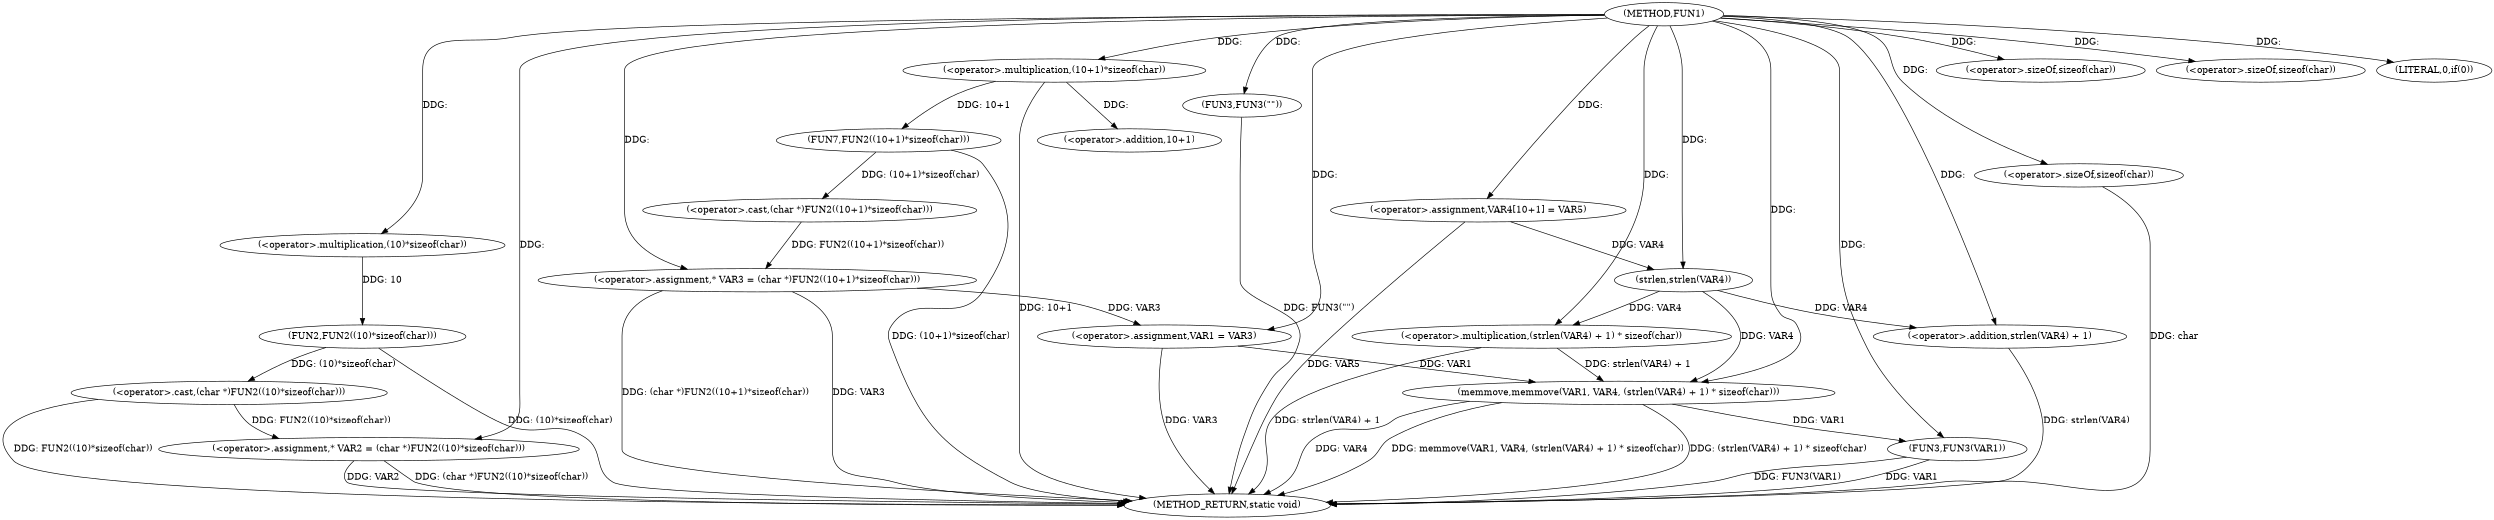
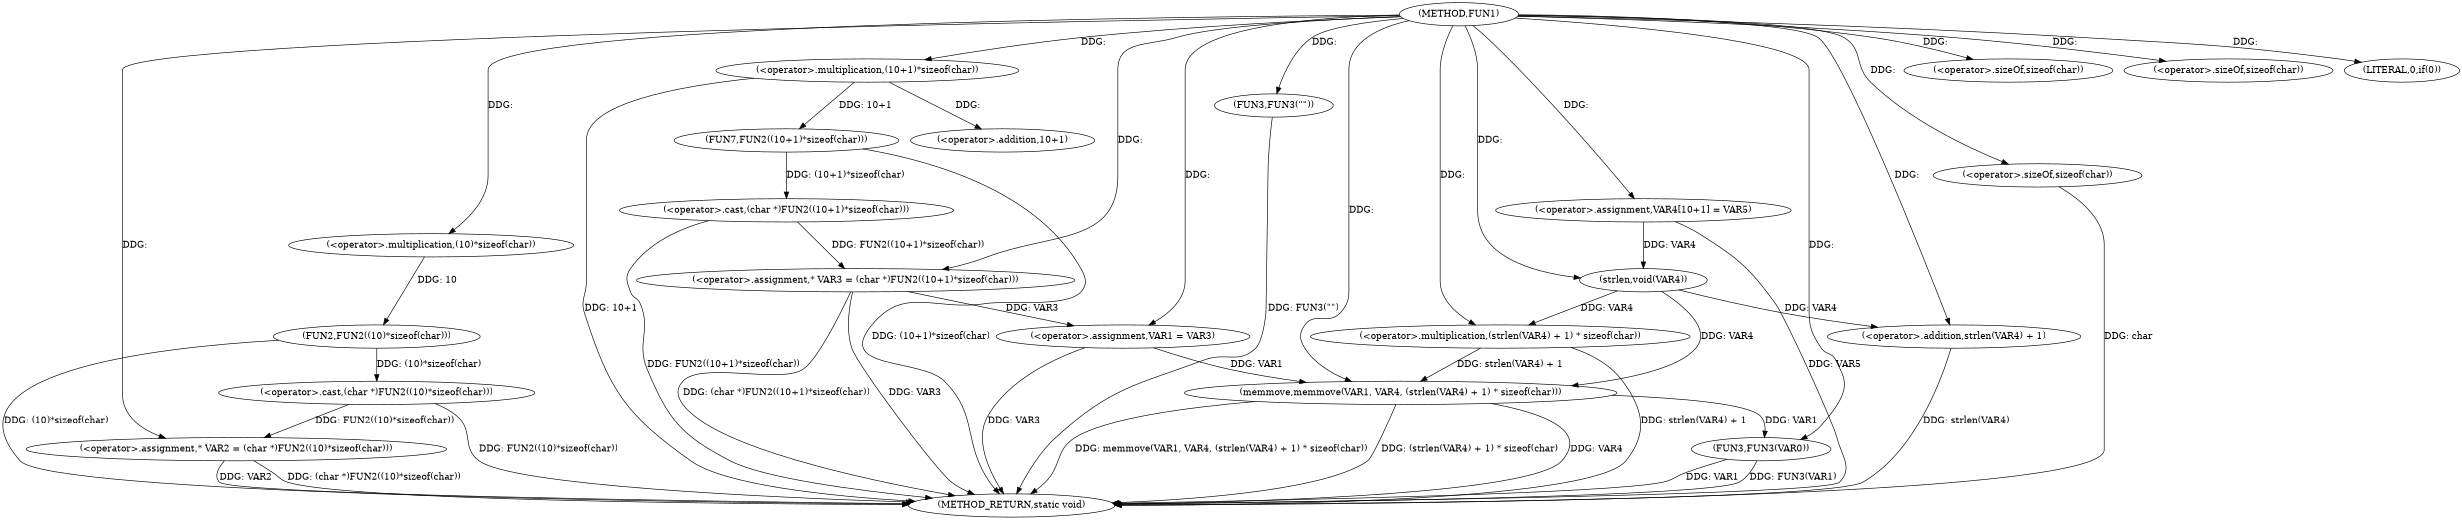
(1683, 280) -> (1643, 280)
none -> (678, 424)
(1957, 449) -> (1761, 449)
